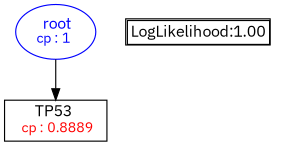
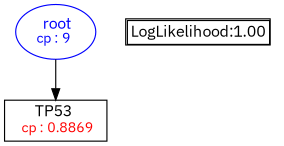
(56, 39) -> (56, 39)
(58, 128) -> (58, 128)
